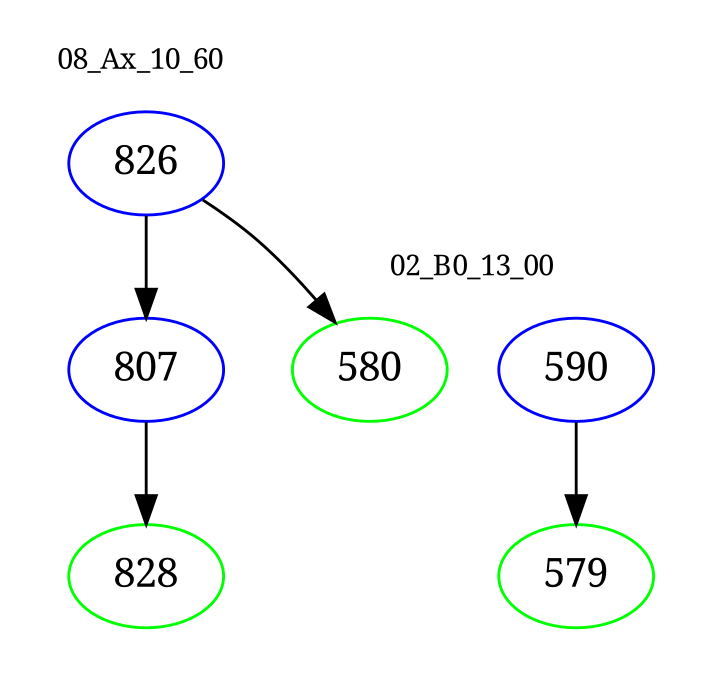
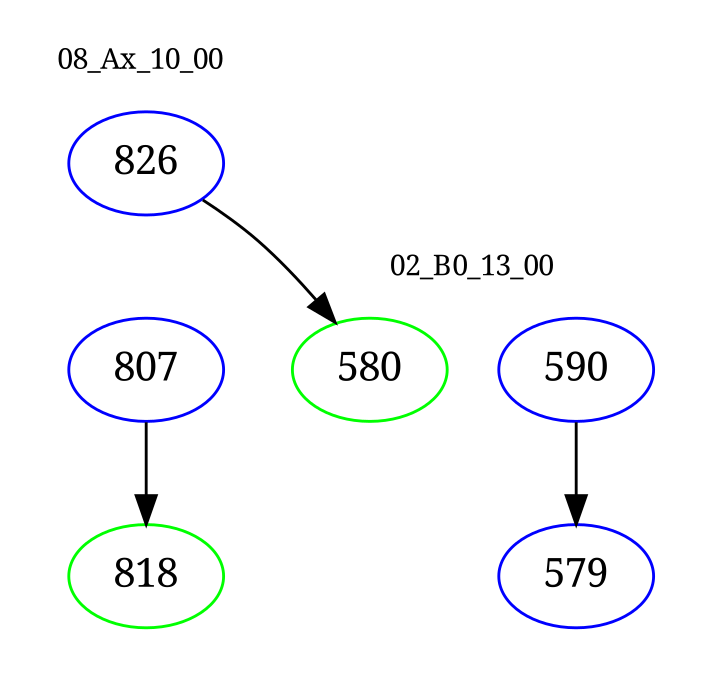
(140, 62) -> (140, 62)
(146, 253) -> none
(146, 576) -> (146, 576)
(576, 576) -> (576, 576)
